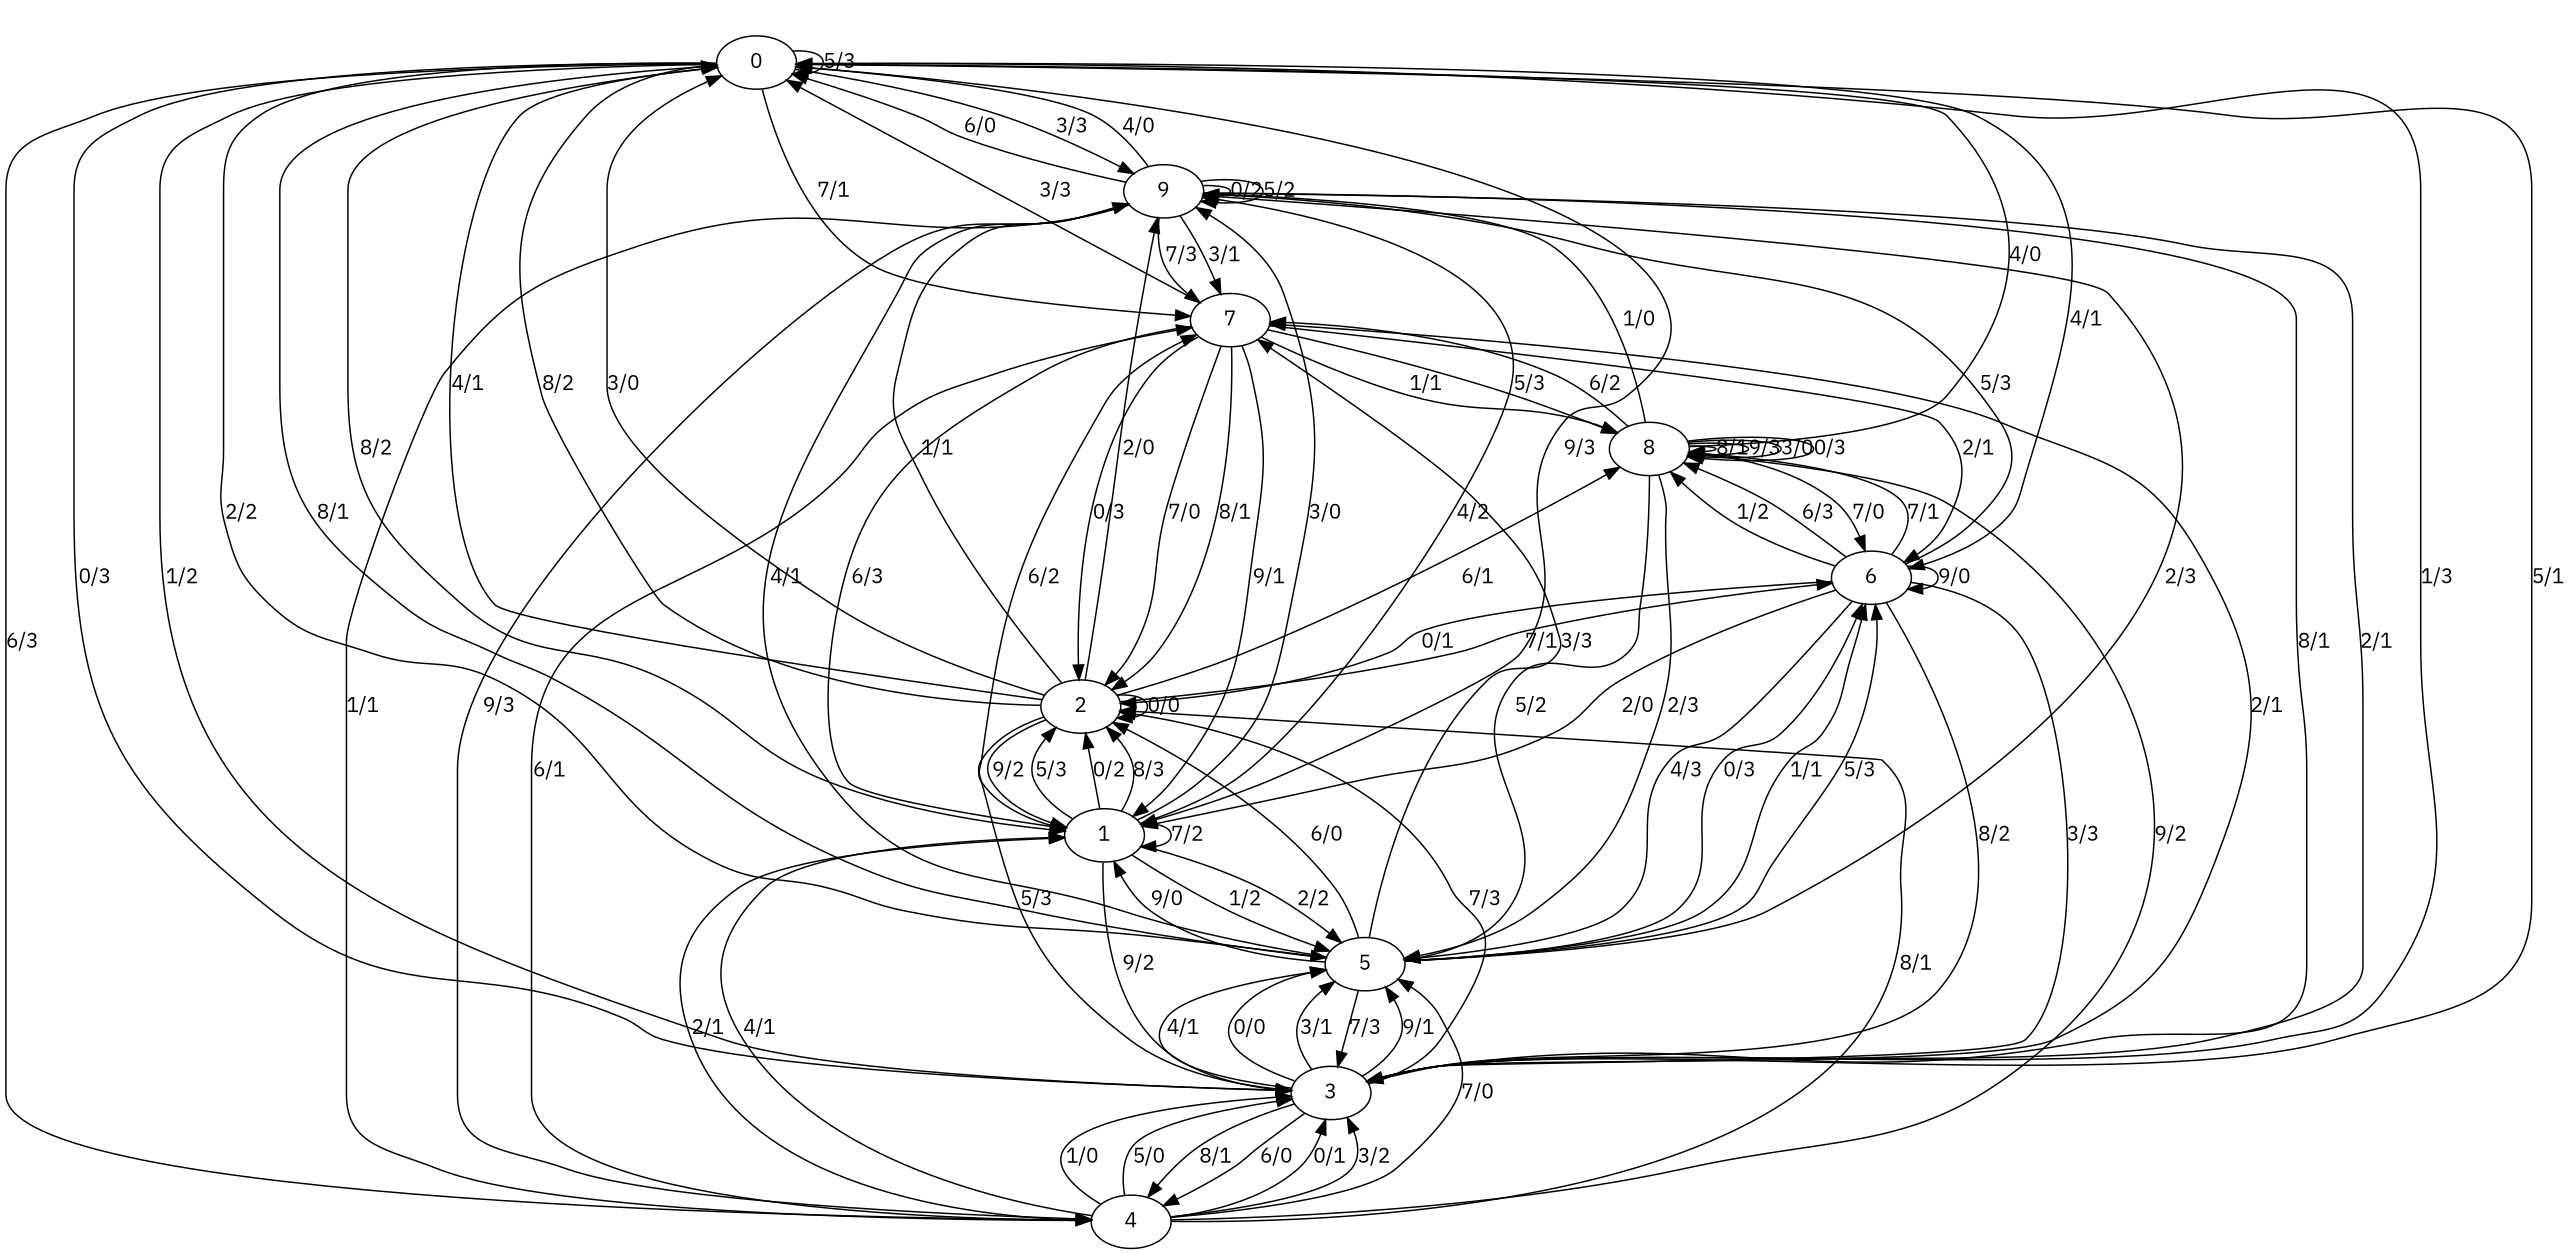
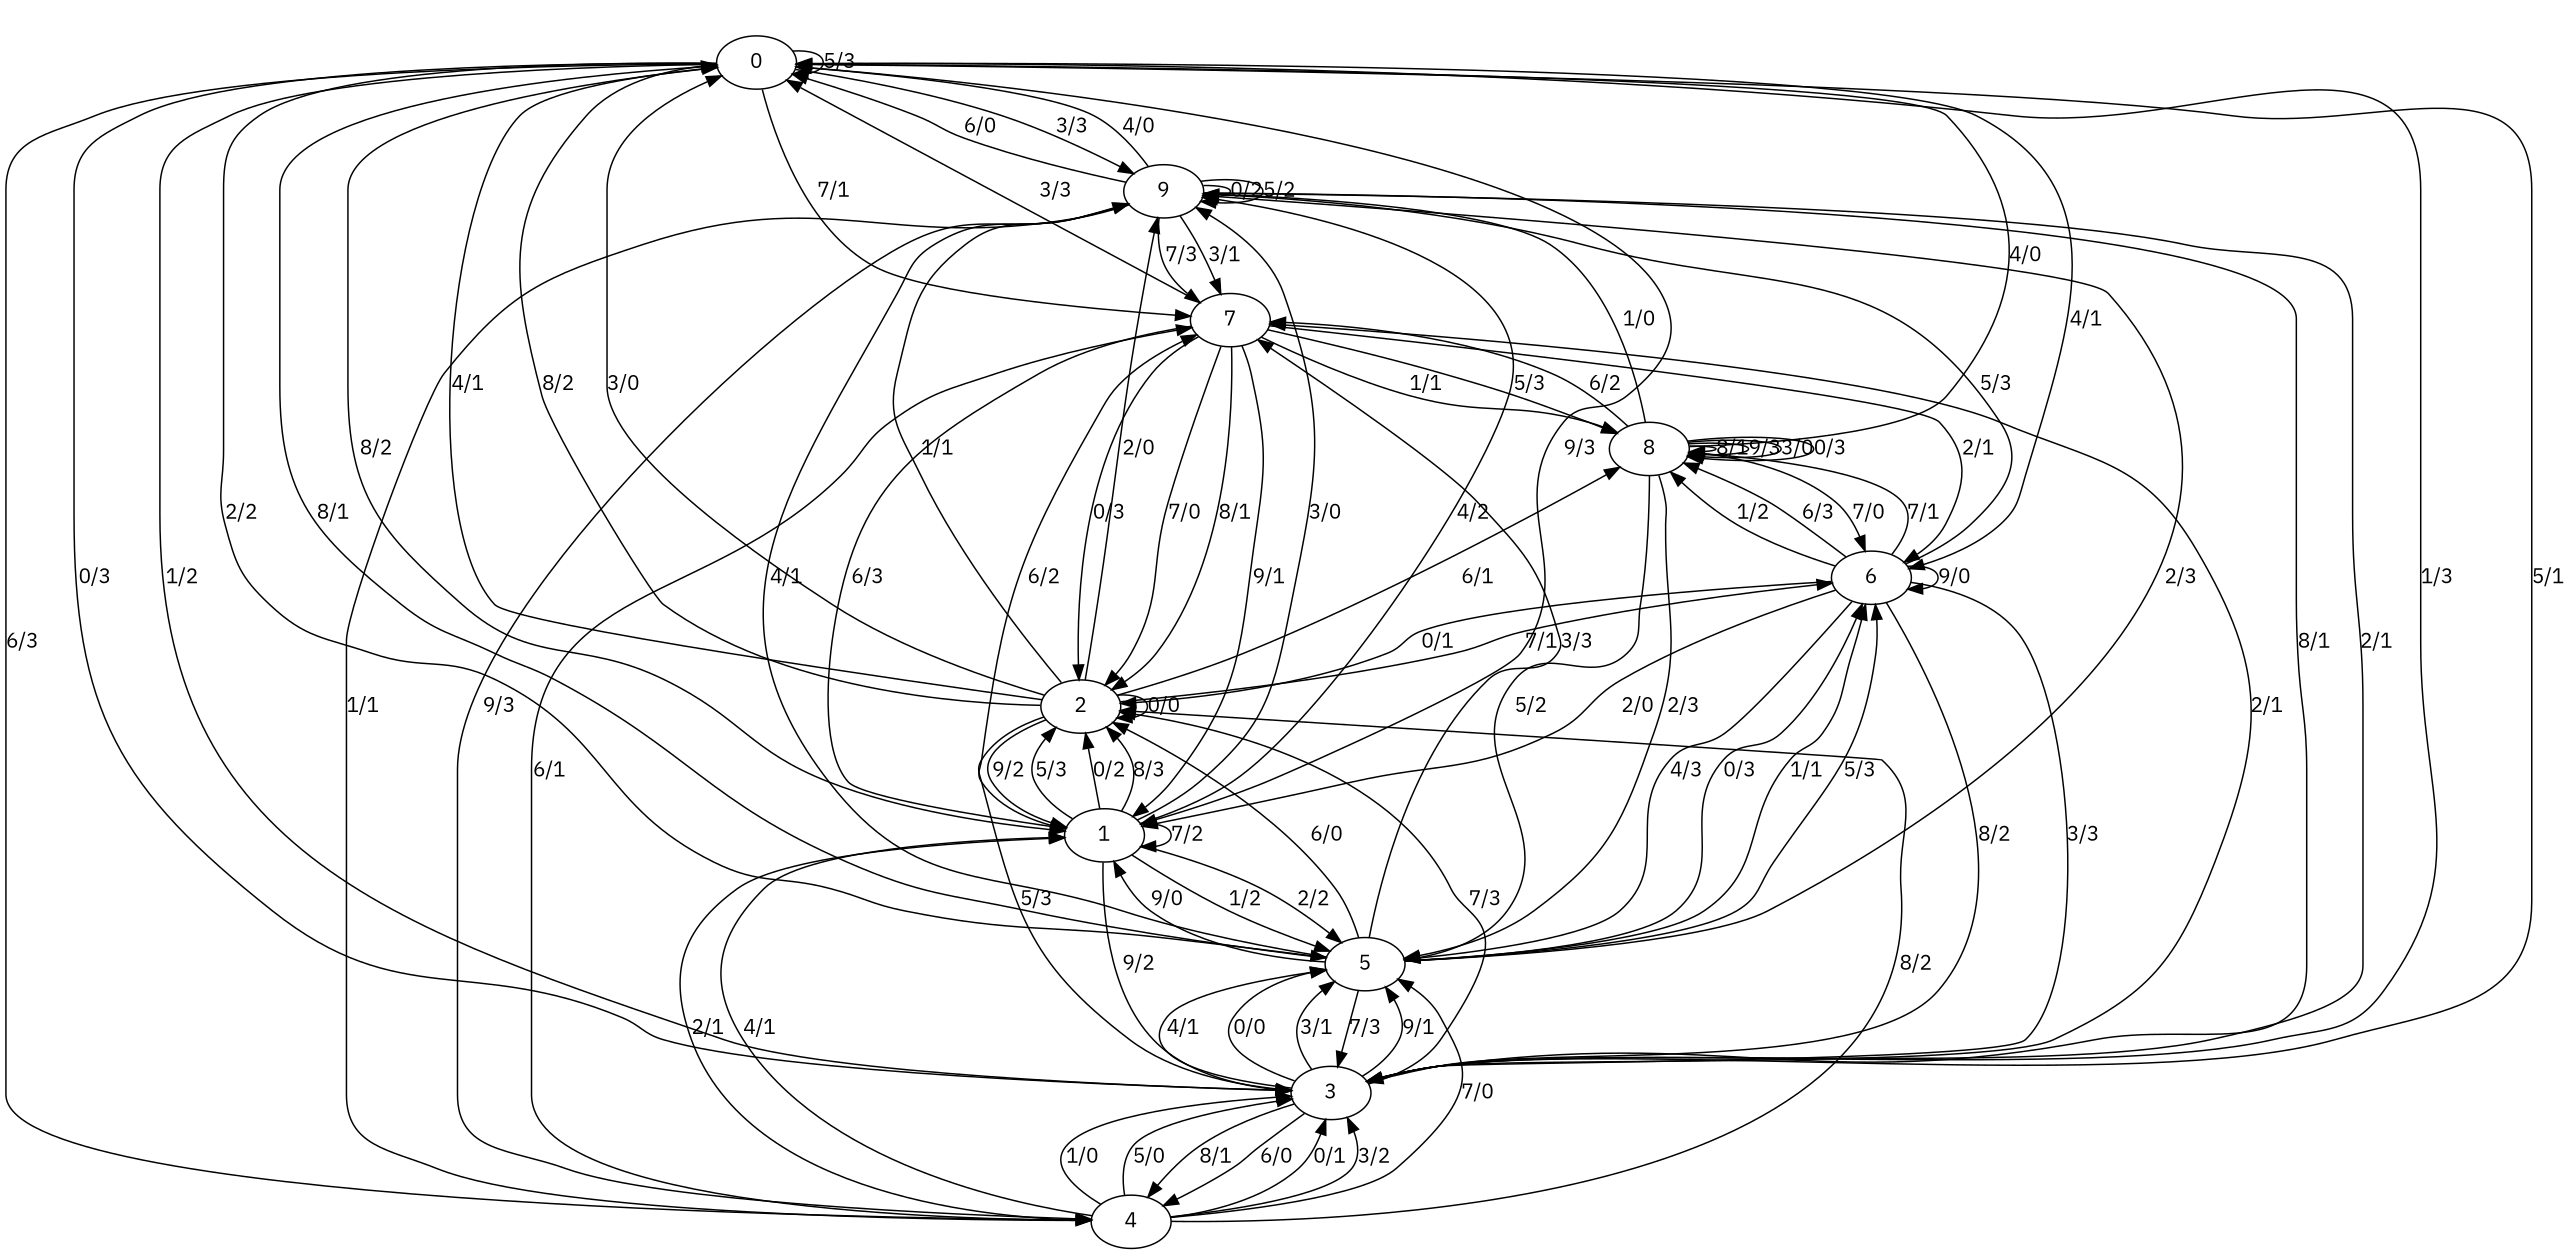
(1916, 964) -> (1916, 964)
(2009, 1075) -> none
